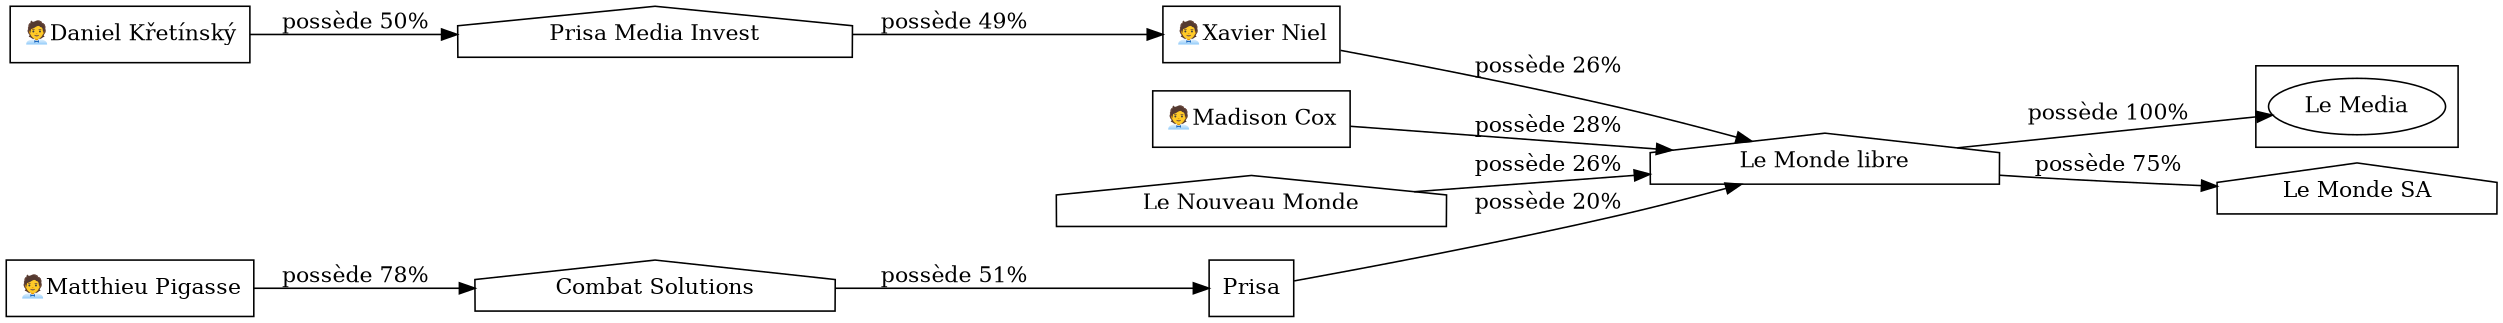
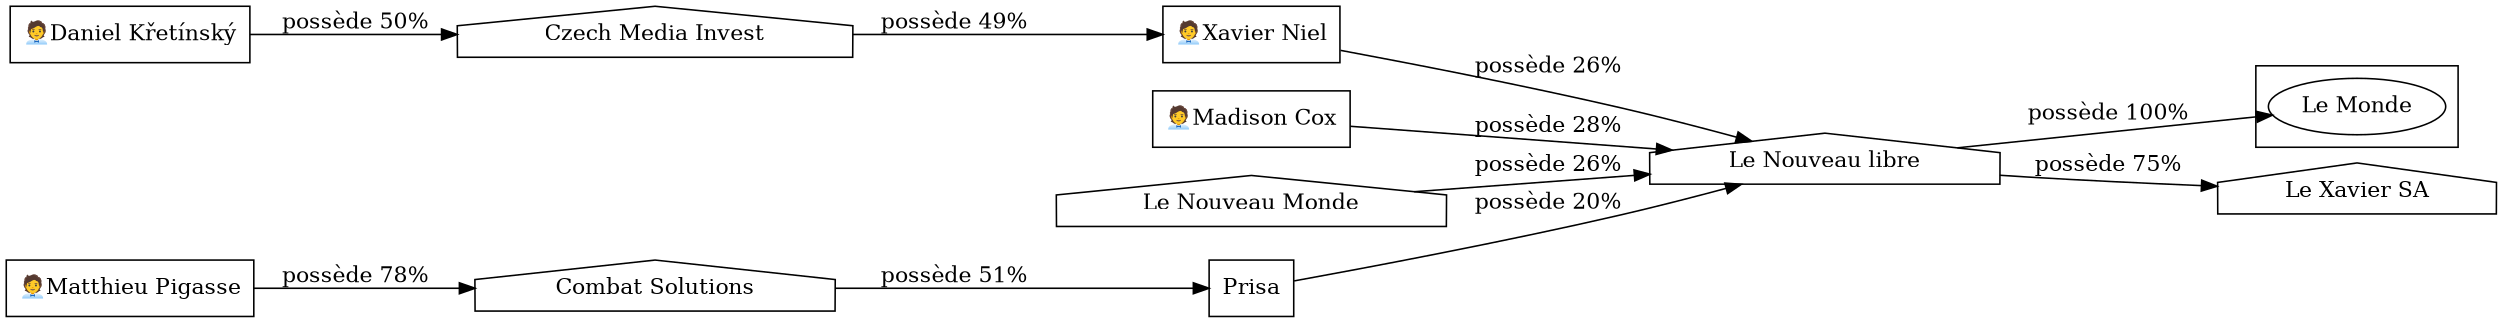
(655, 34) -> (655, 34)
(2357, 107) -> (2357, 107)
(1825, 161) -> (1825, 161)
(2357, 191) -> (2357, 191)
